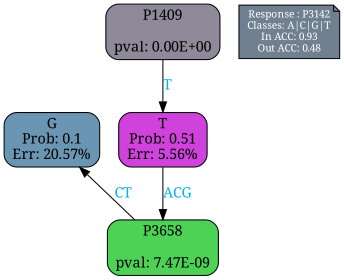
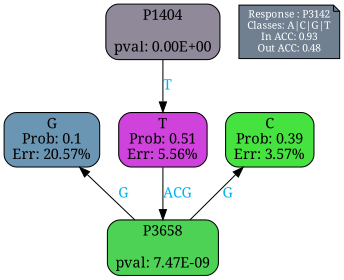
(163, 32) -> (163, 32)
none -> (270, 140)
(123, 194) -> (123, 194)
